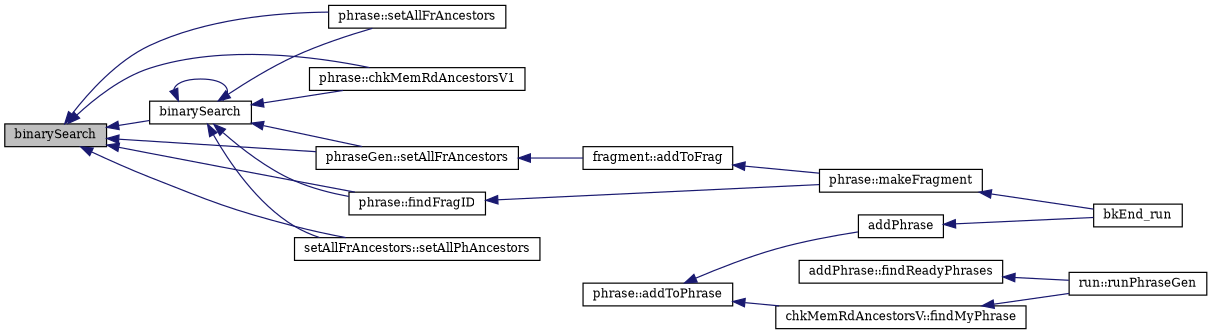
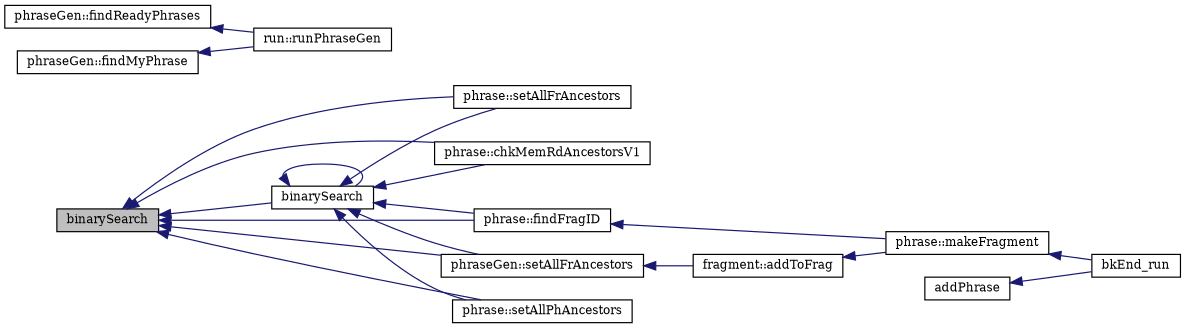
(417, 249) -> (542, 311)
(901, 272) -> (108, 17)
(658, 295) -> none
(901, 317) -> (108, 62)
